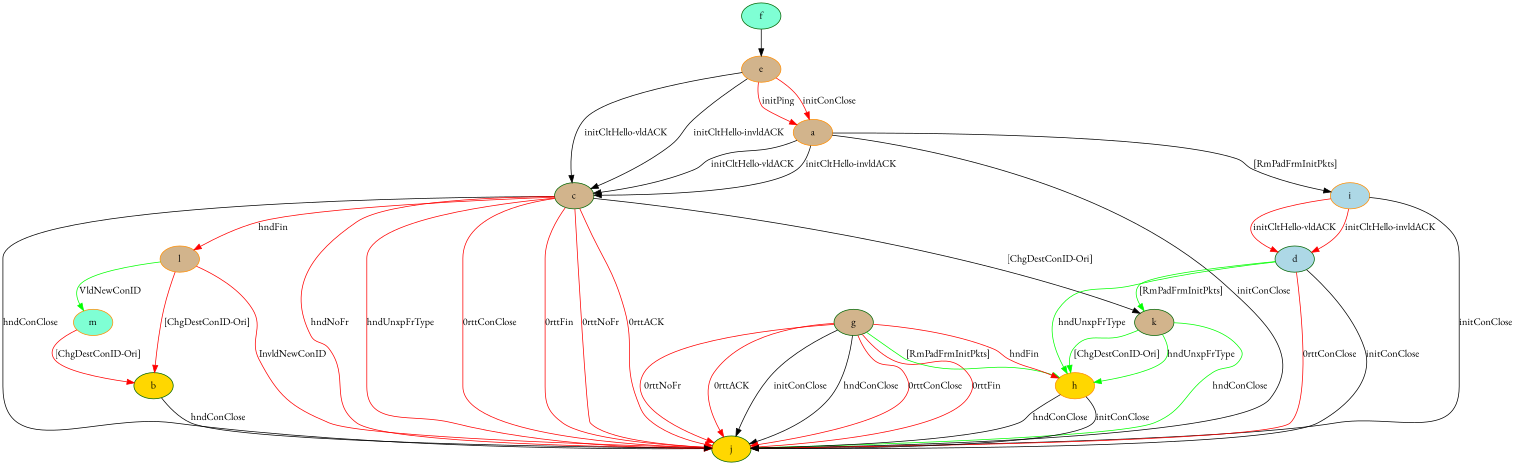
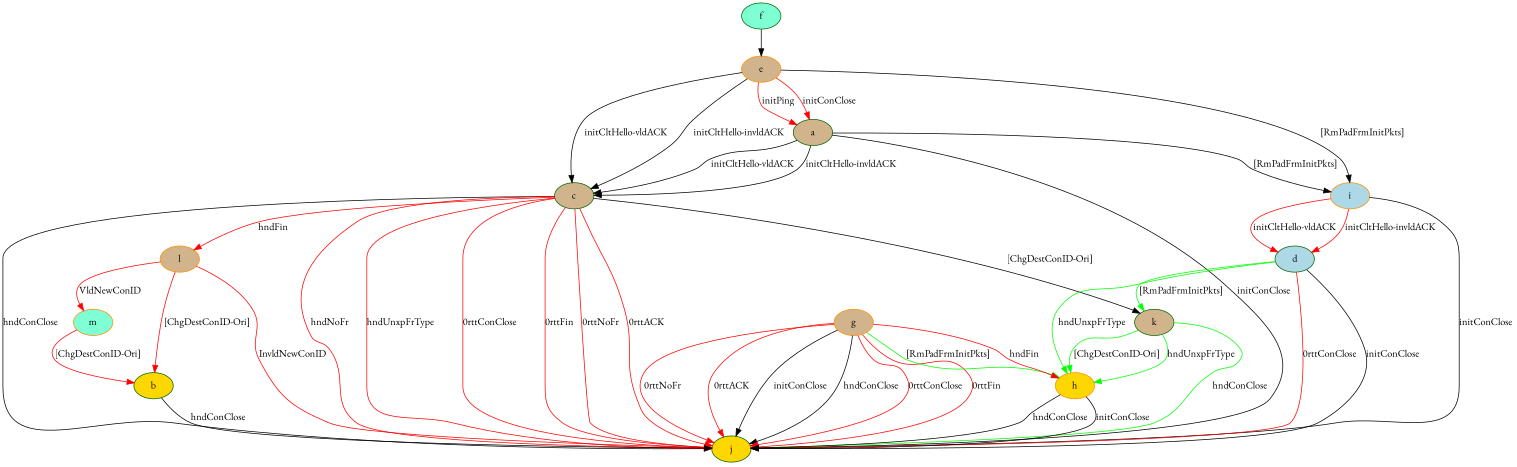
none -> (1075, 88)
(813, 132) -> (813, 132)
(109, 272) -> (109, 272)
(854, 322) -> (854, 322)
